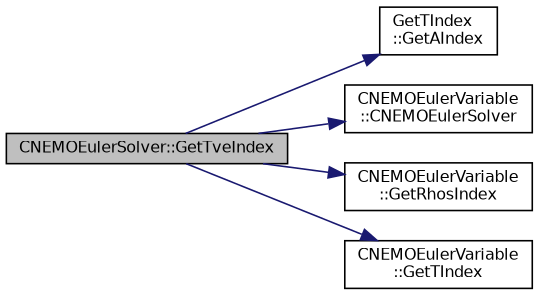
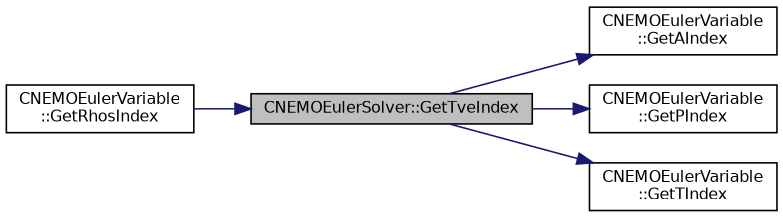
(439, 31) -> (683, 31)
(439, 109) -> (683, 109)
(296, 168) -> (214, 109)
